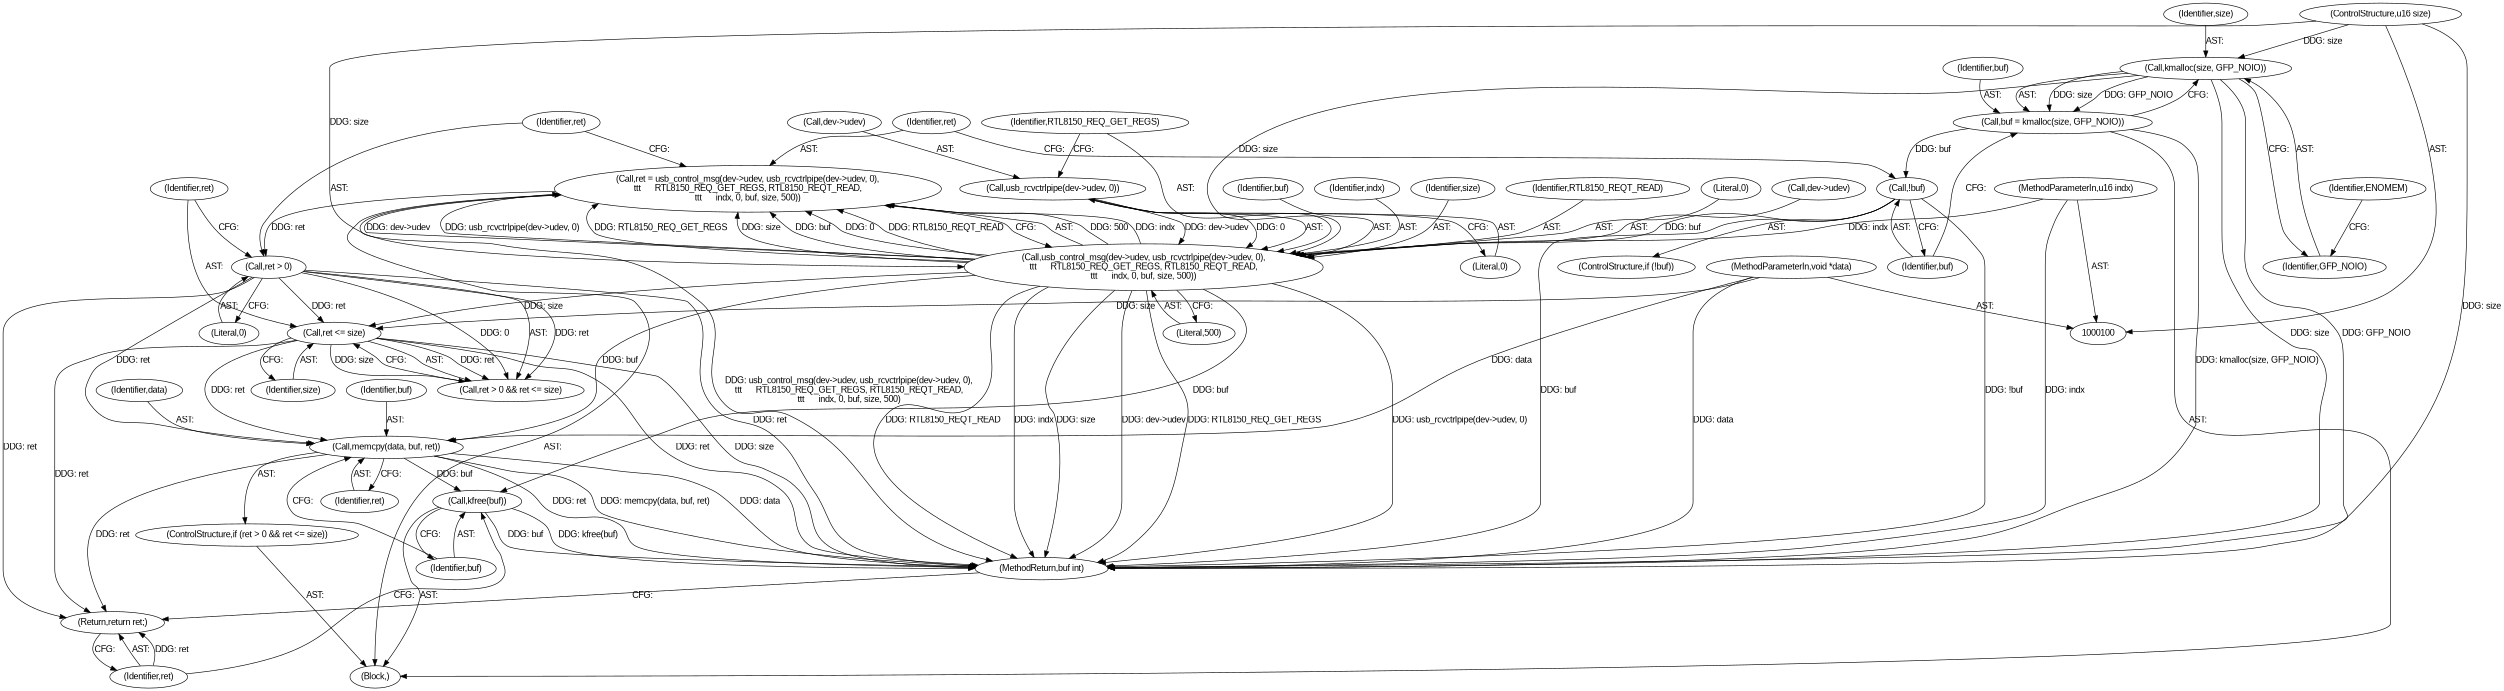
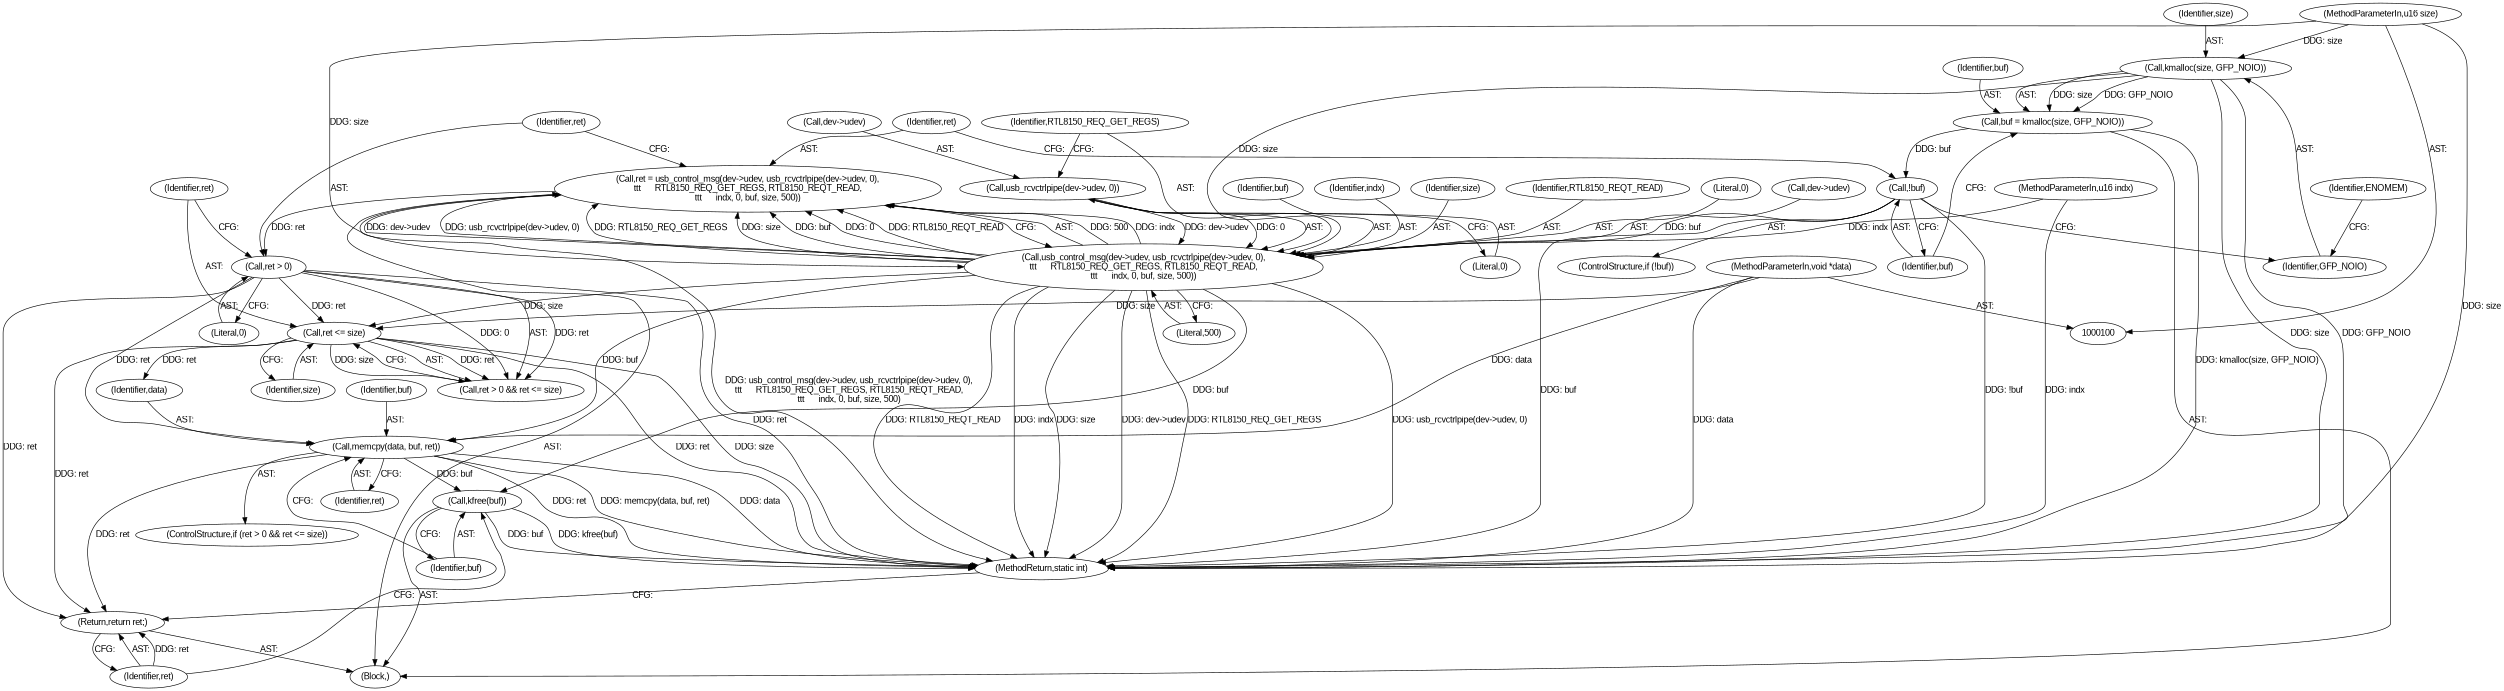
(2381, 14) -> (2381, 14)
(2165, 105) -> none
(2271, 165) -> (2093, 237)
(2086, 258) -> none
(209, 400) -> (177, 351)
(1042, 569) -> (1042, 569)
(309, 604) -> (248, 651)
